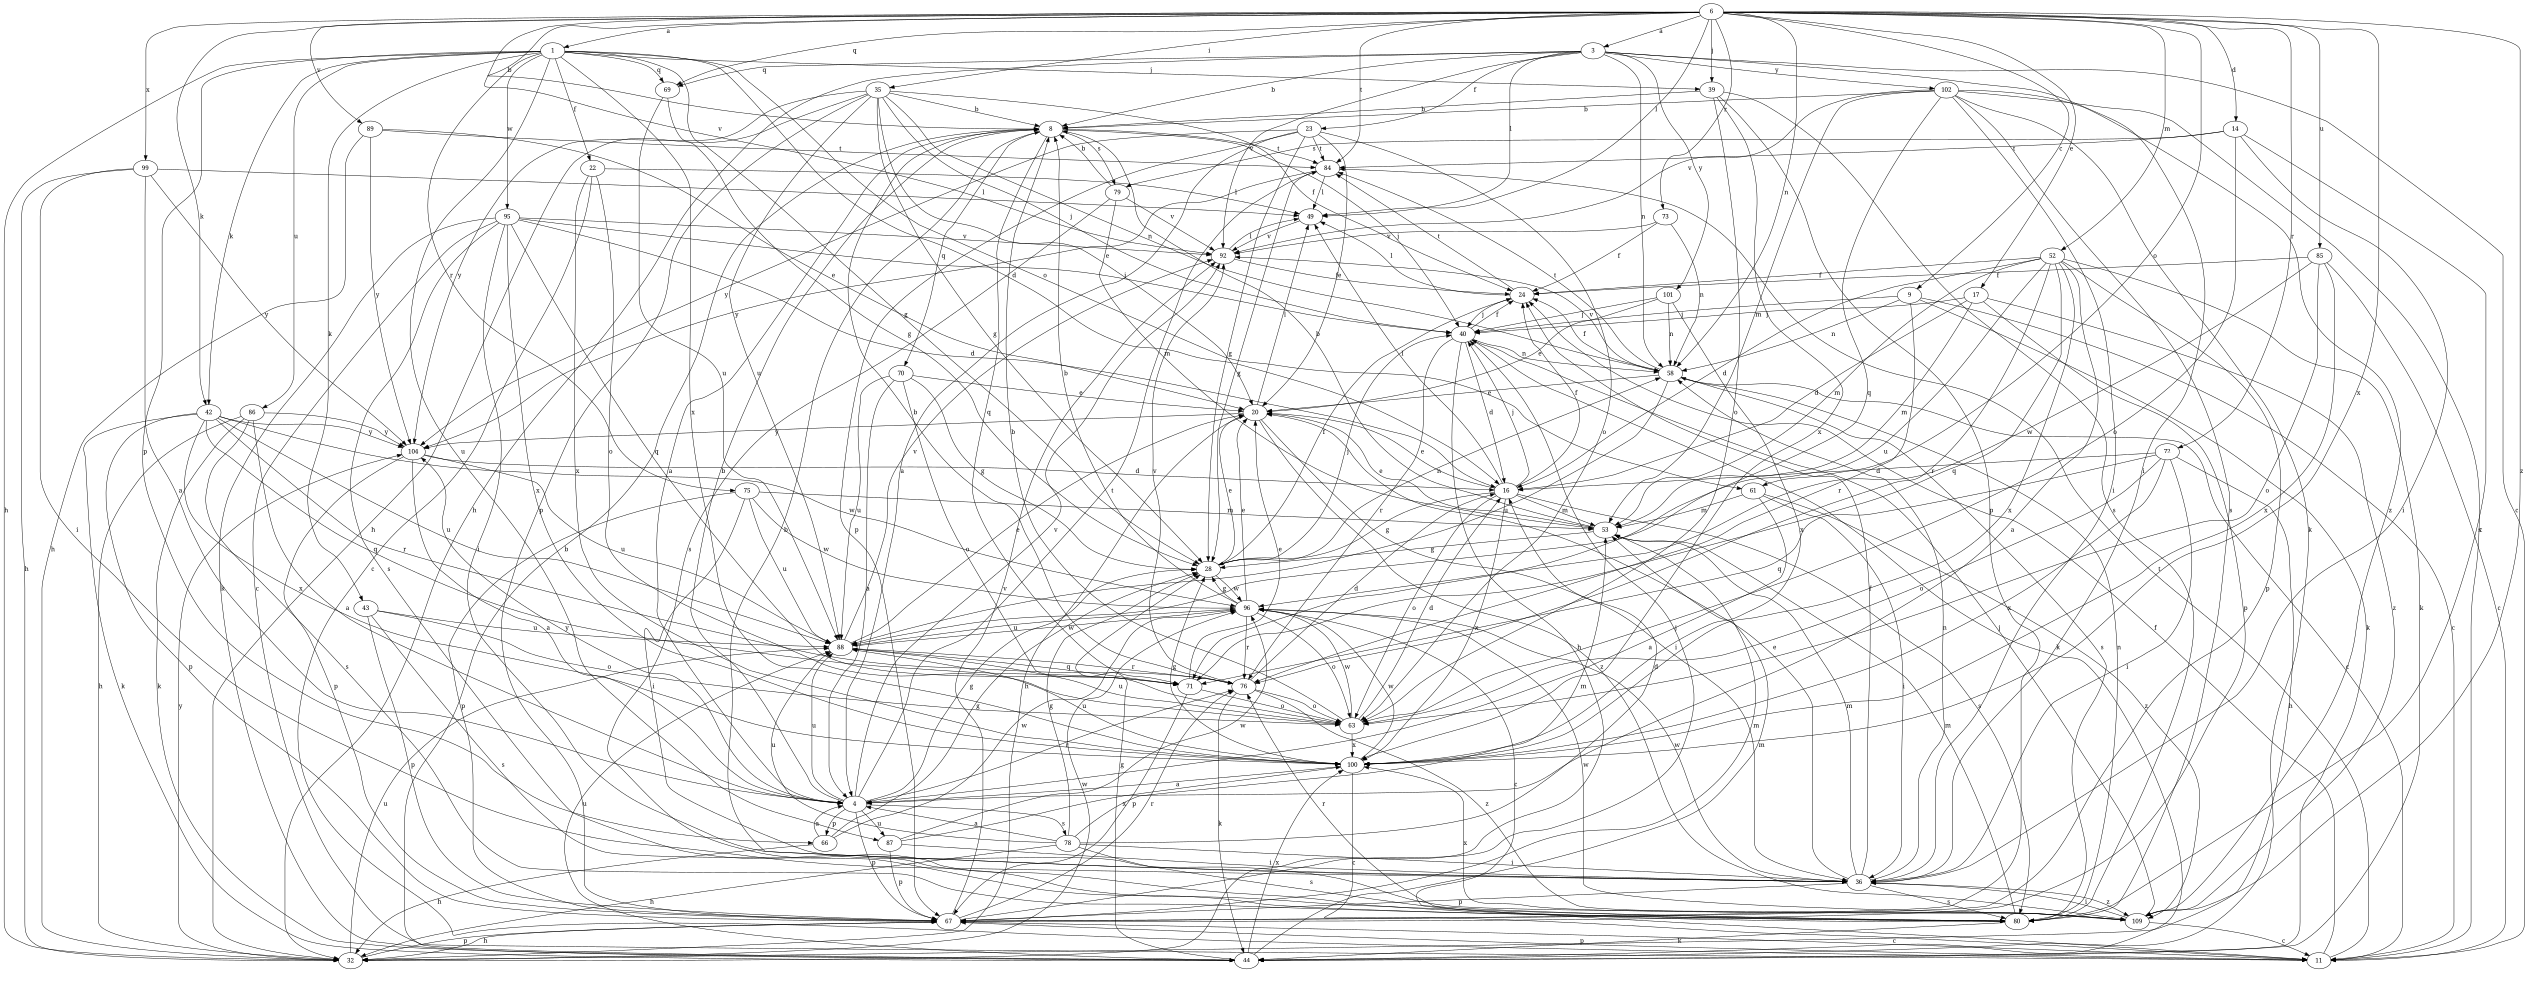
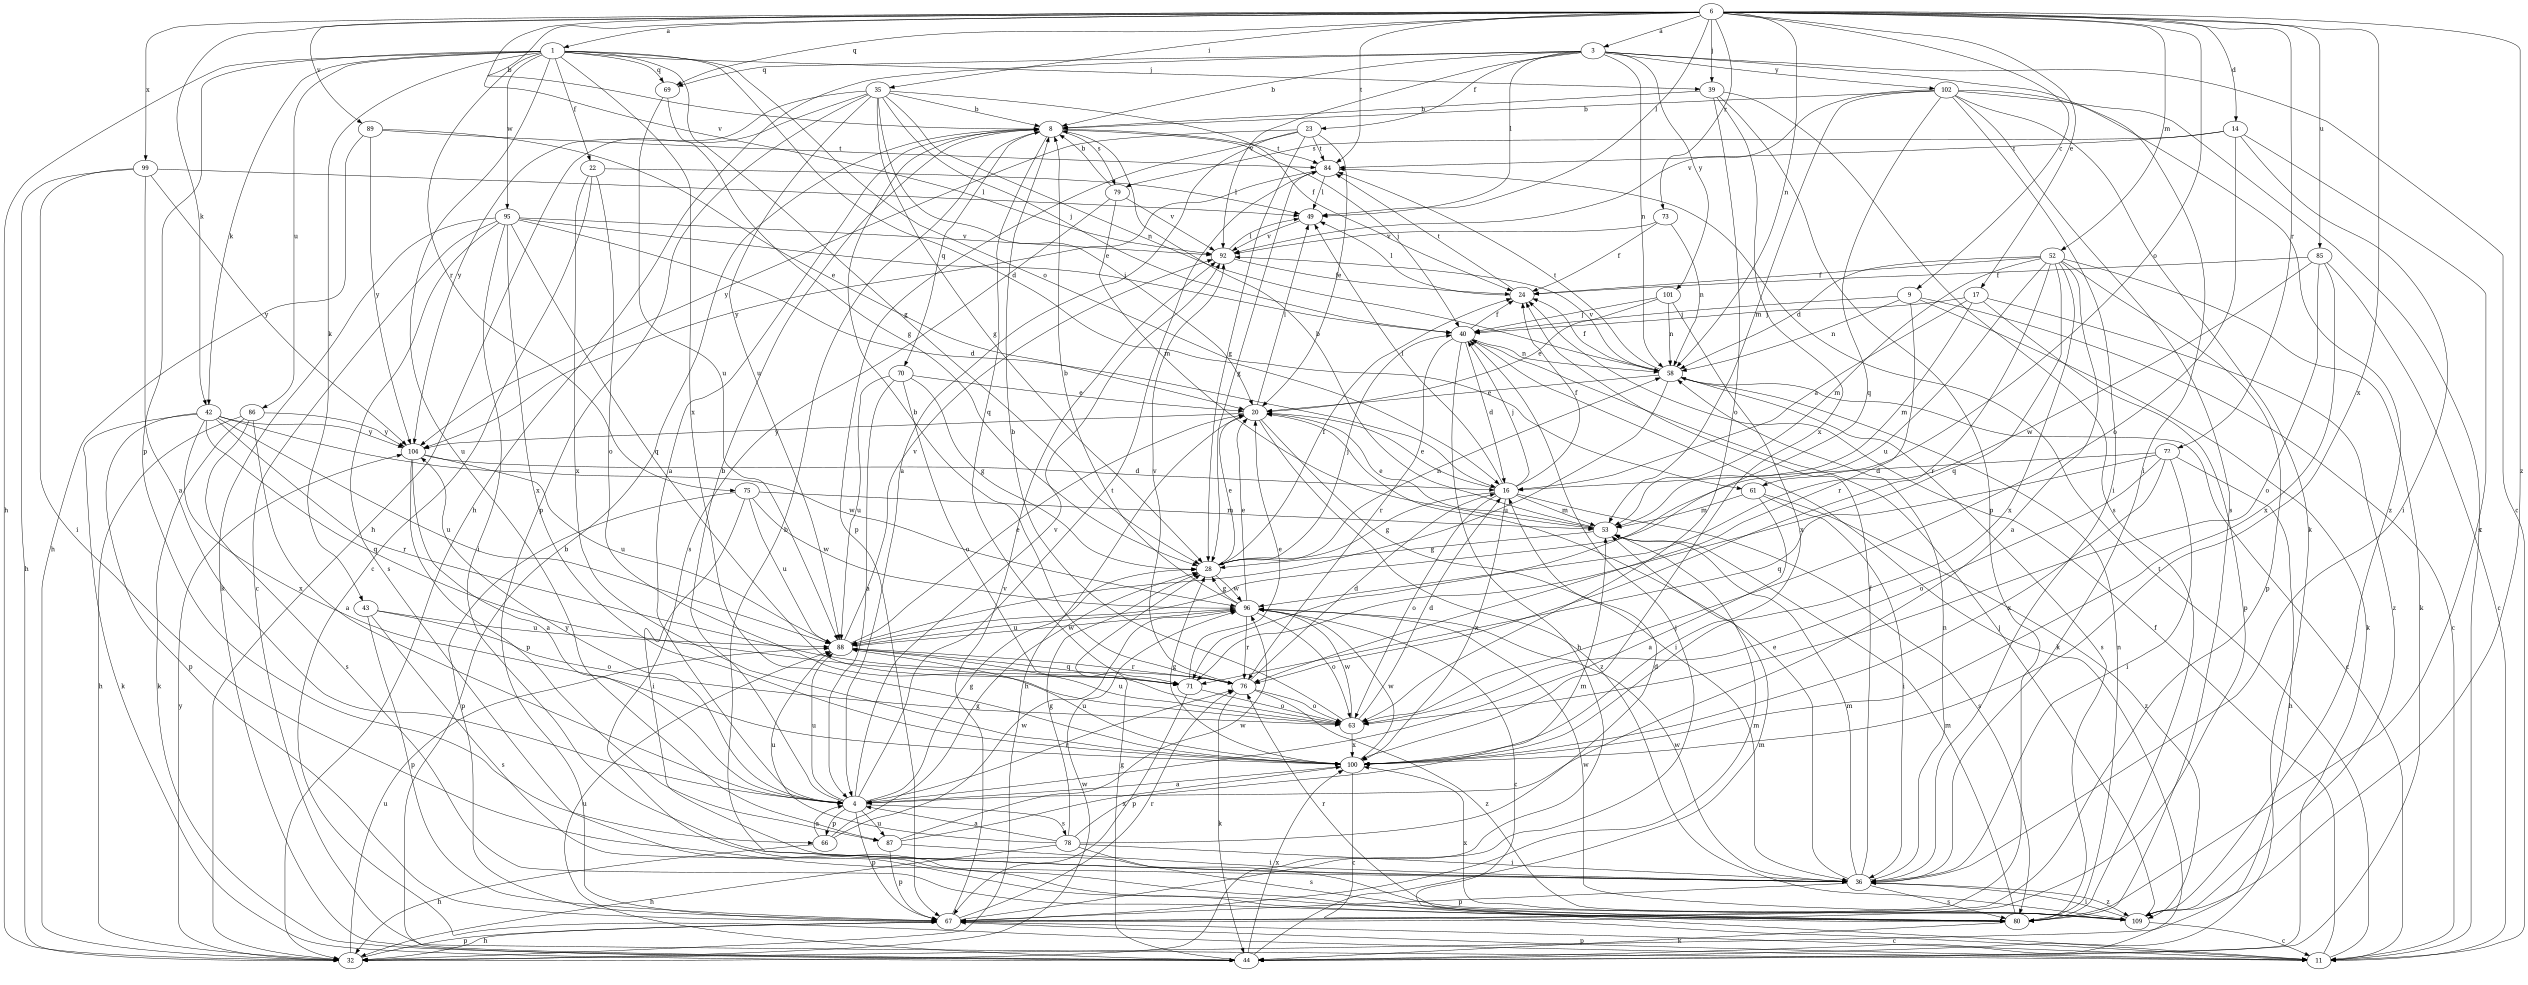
(1483, 311) -> none
(1767, 339) -> (1851, 275)
(1817, 393) -> (1817, 393)
(1608, 409) -> none
(430, 871) -> (581, 714)
